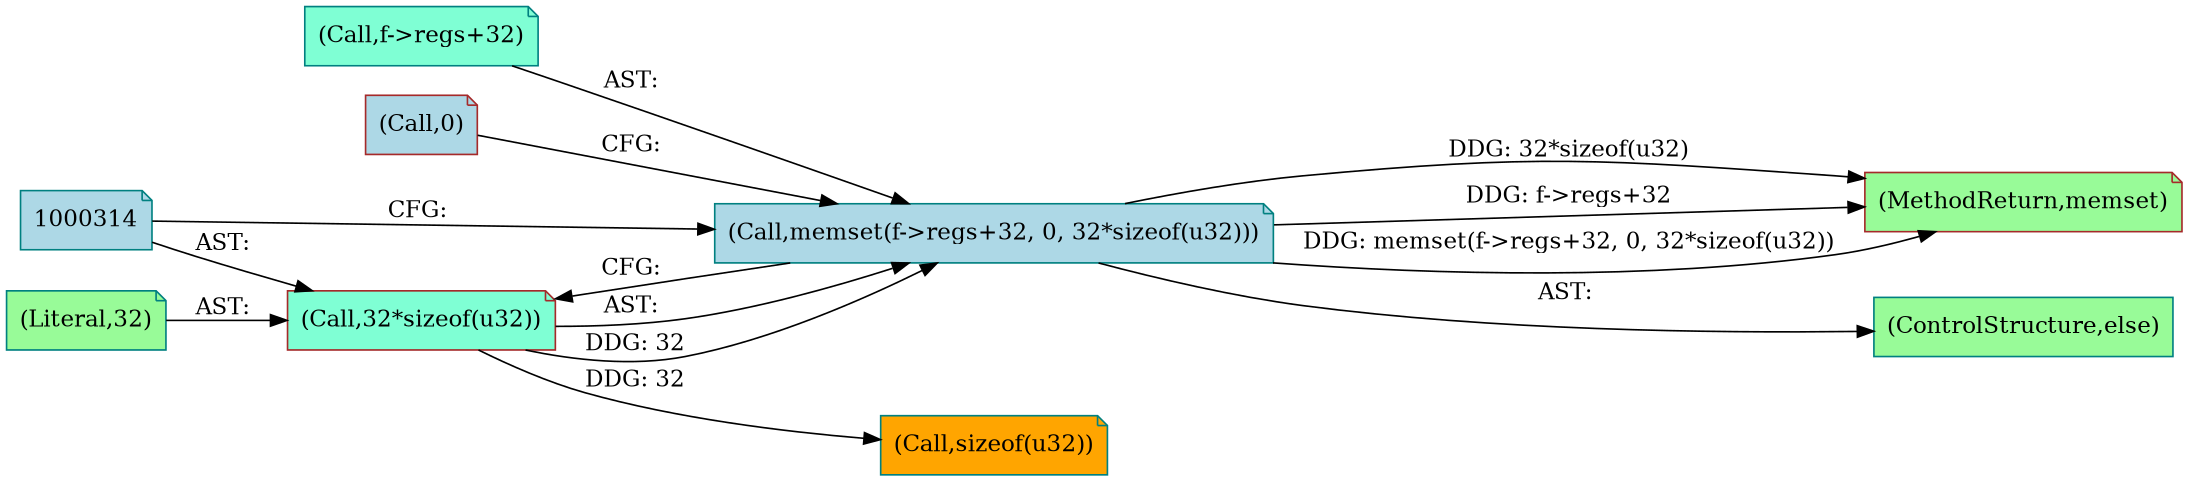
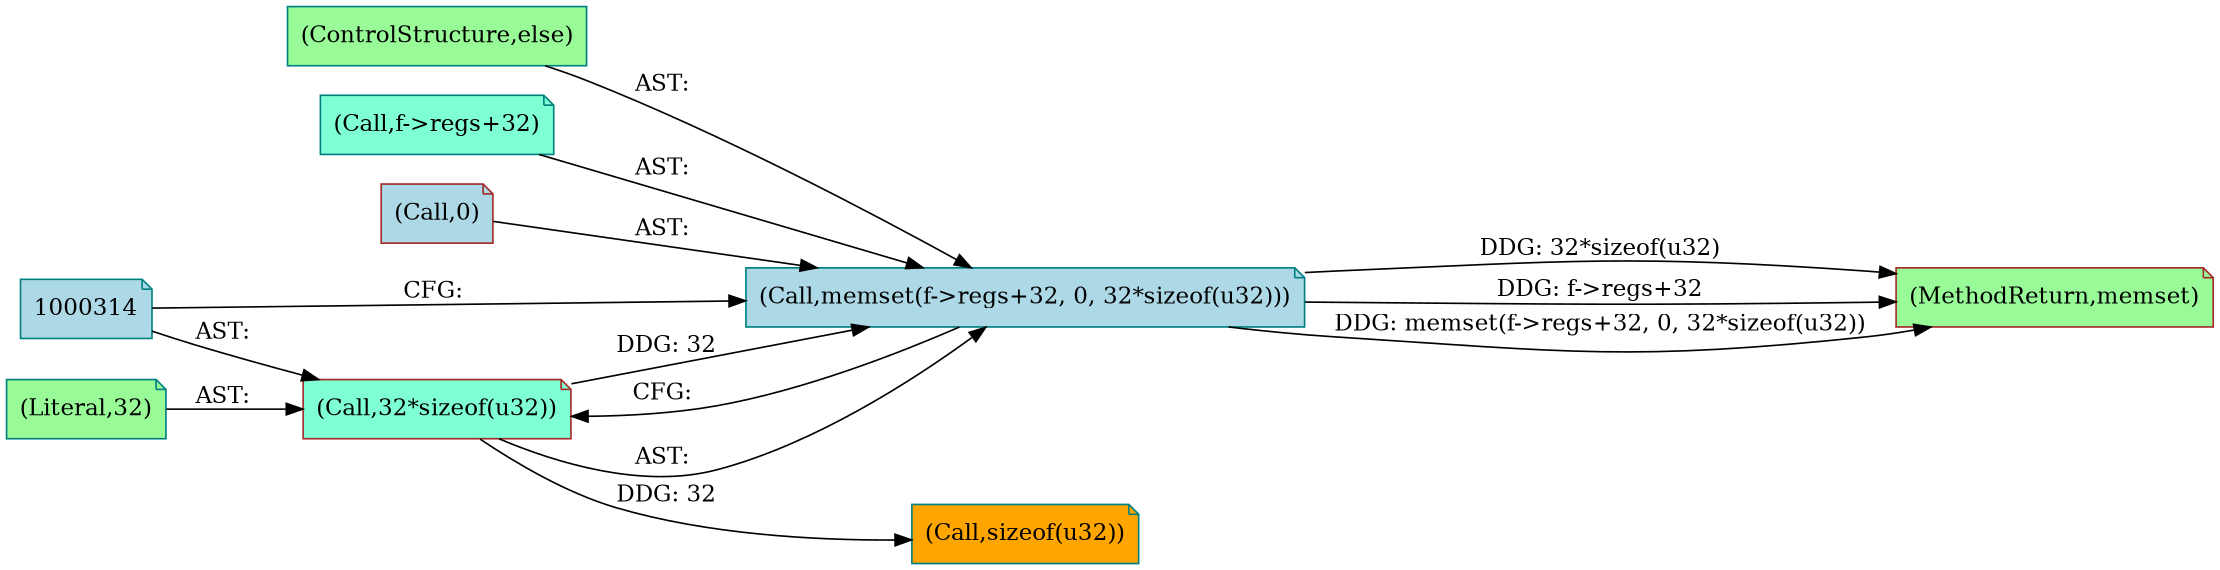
(635, 145) -> (666, 229)
(1475, 322) -> (754, 155)
